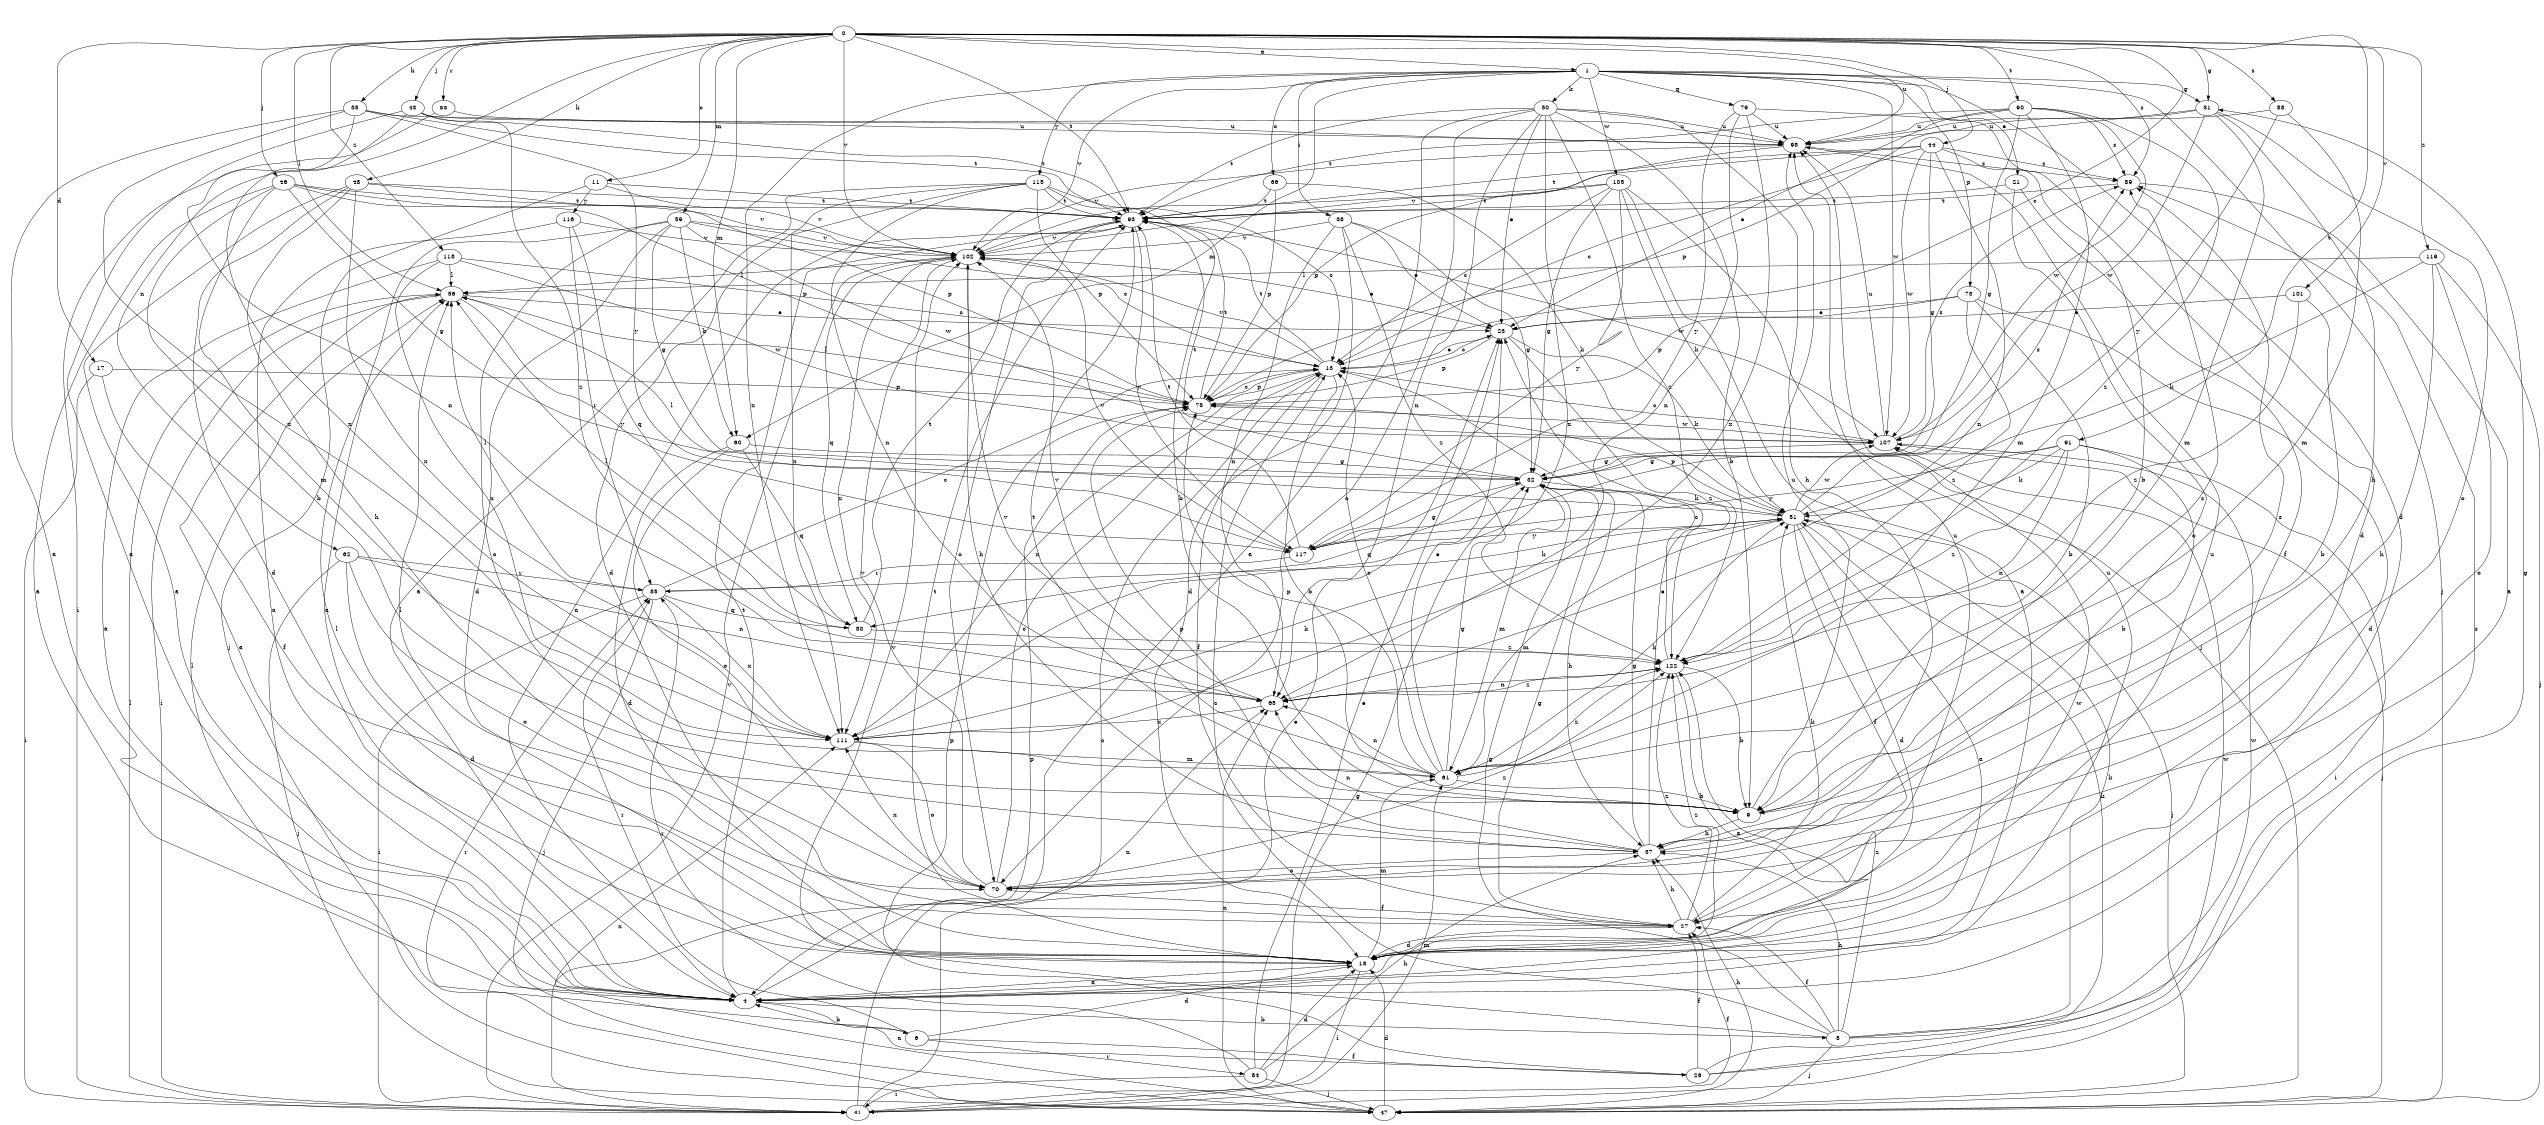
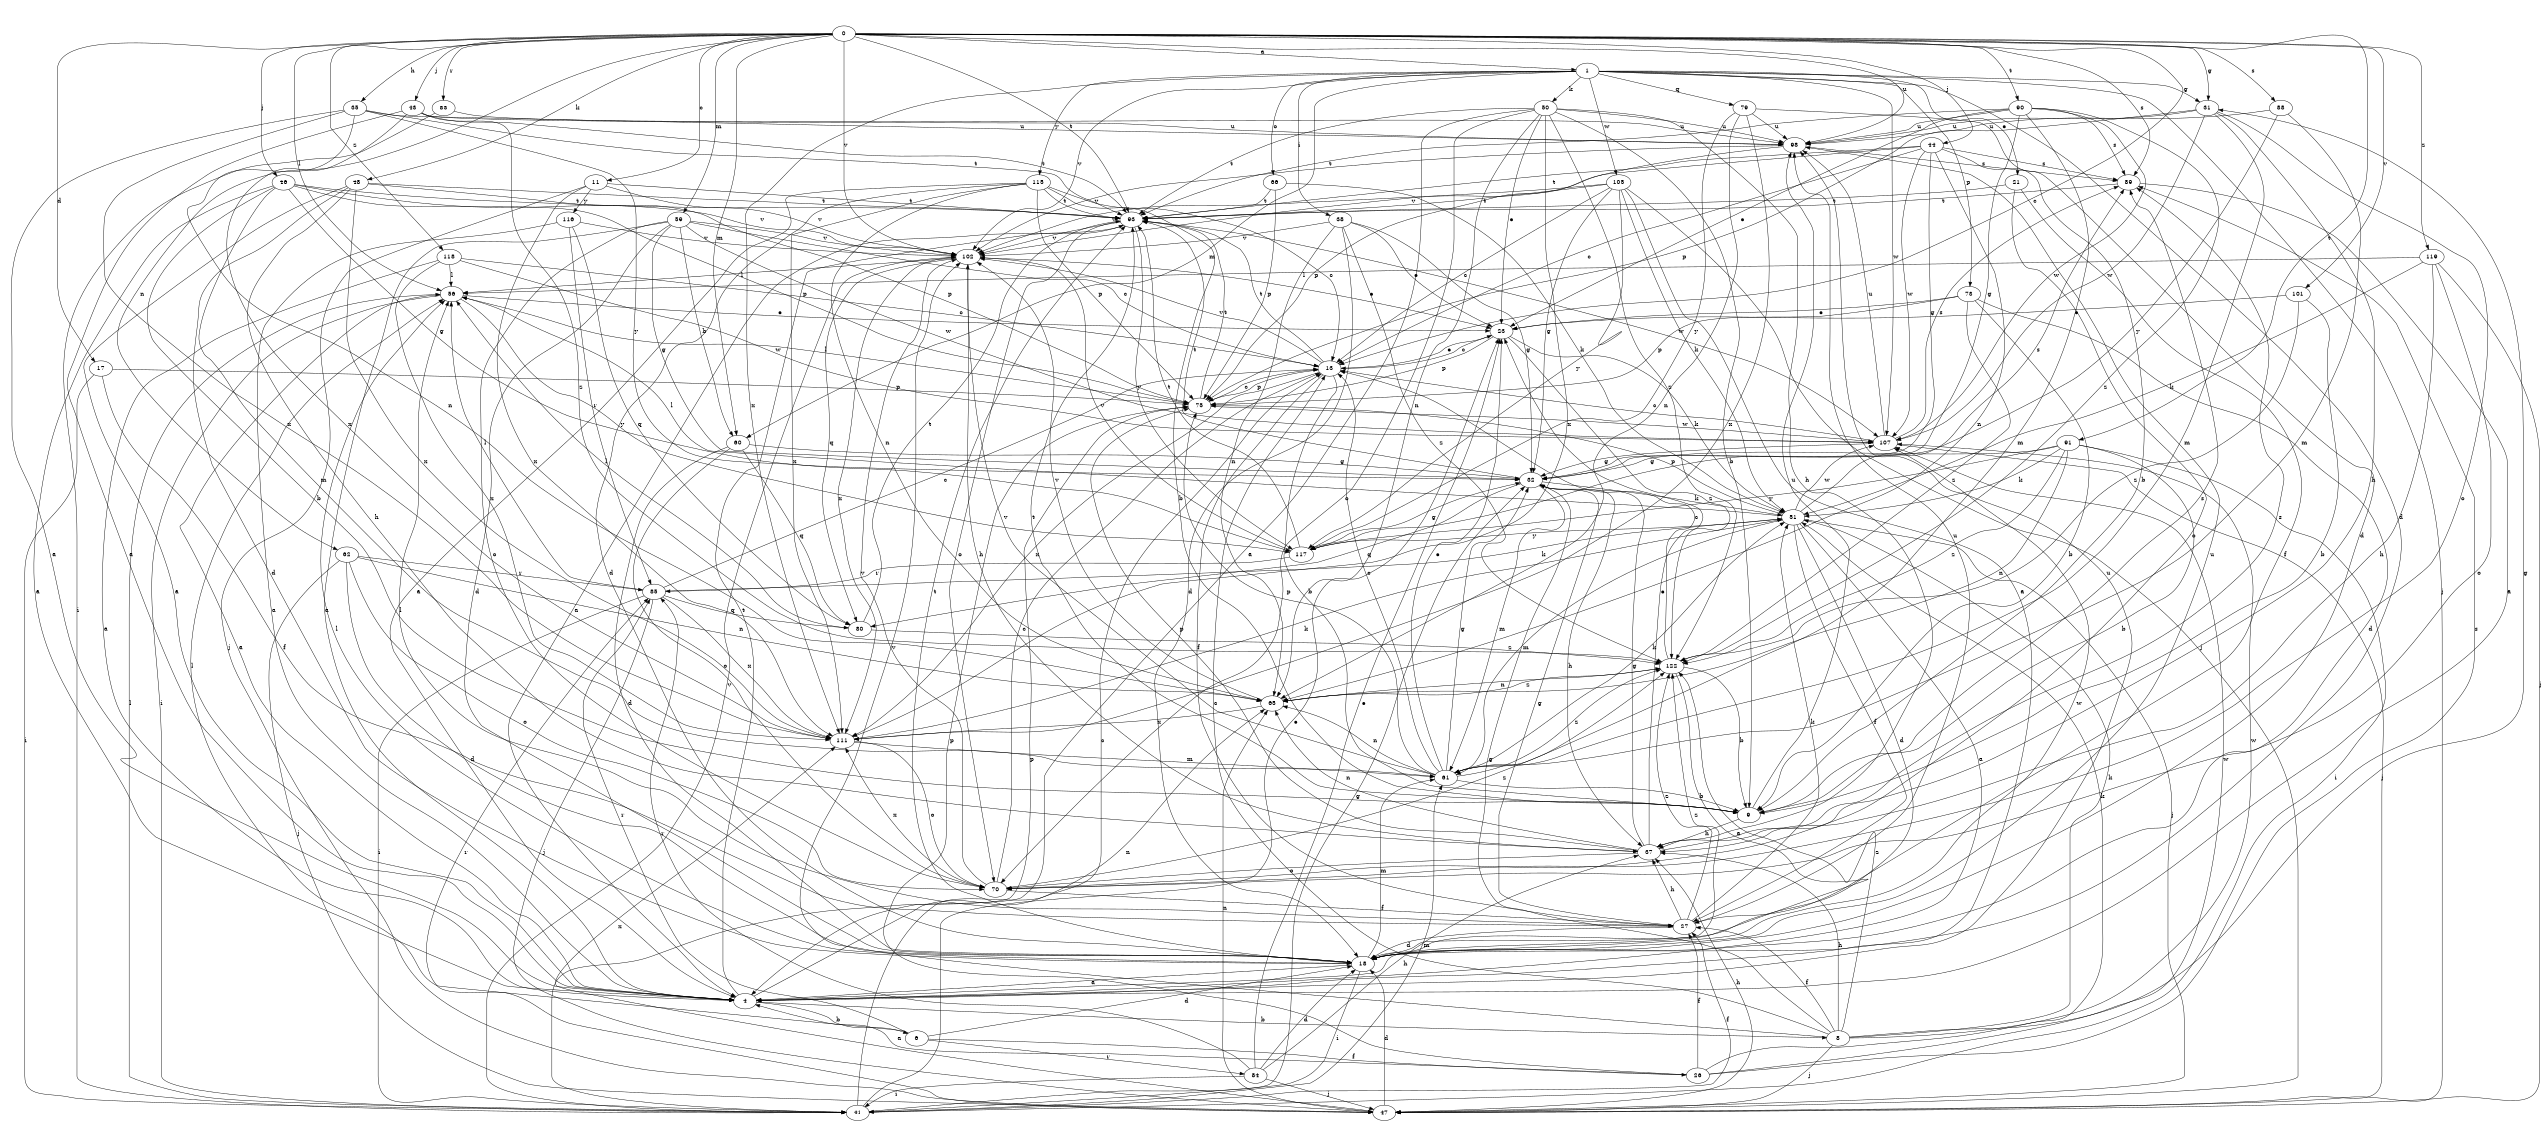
none -> (569, 496)
